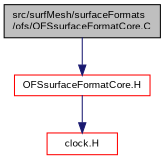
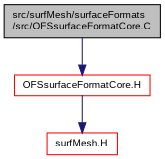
(82, 21) -> (82, 21)
(82, 144) -> (82, 144)
